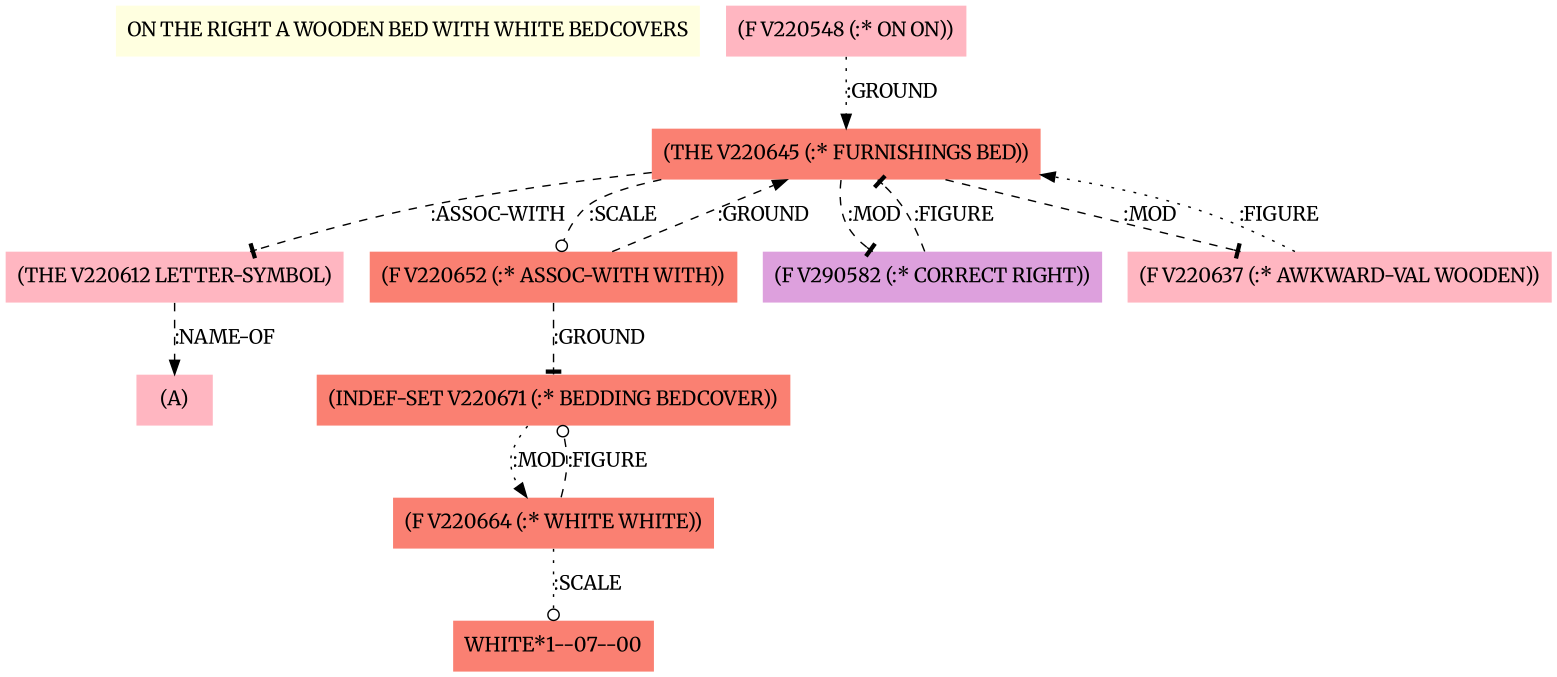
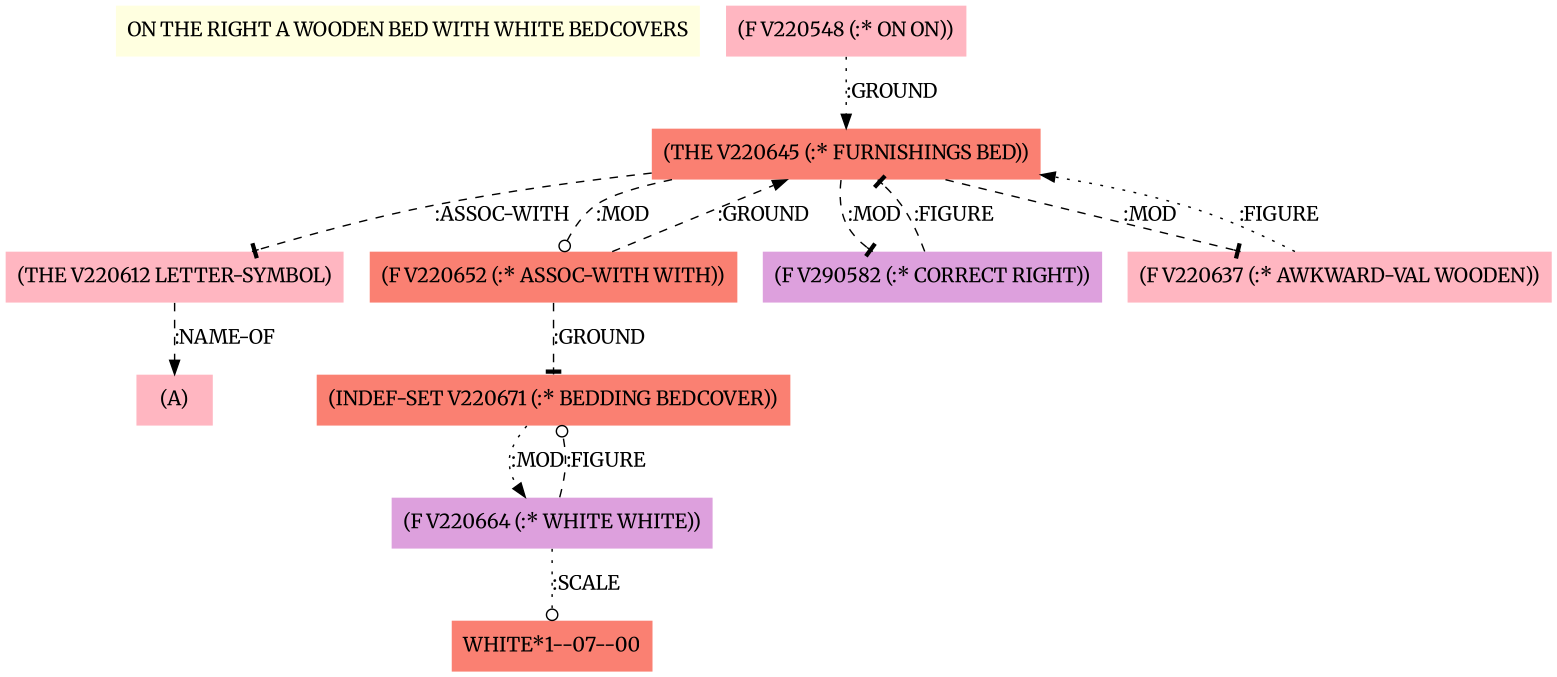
(624, 216) -> (623, 216)
(554, 523) -> (552, 523)
